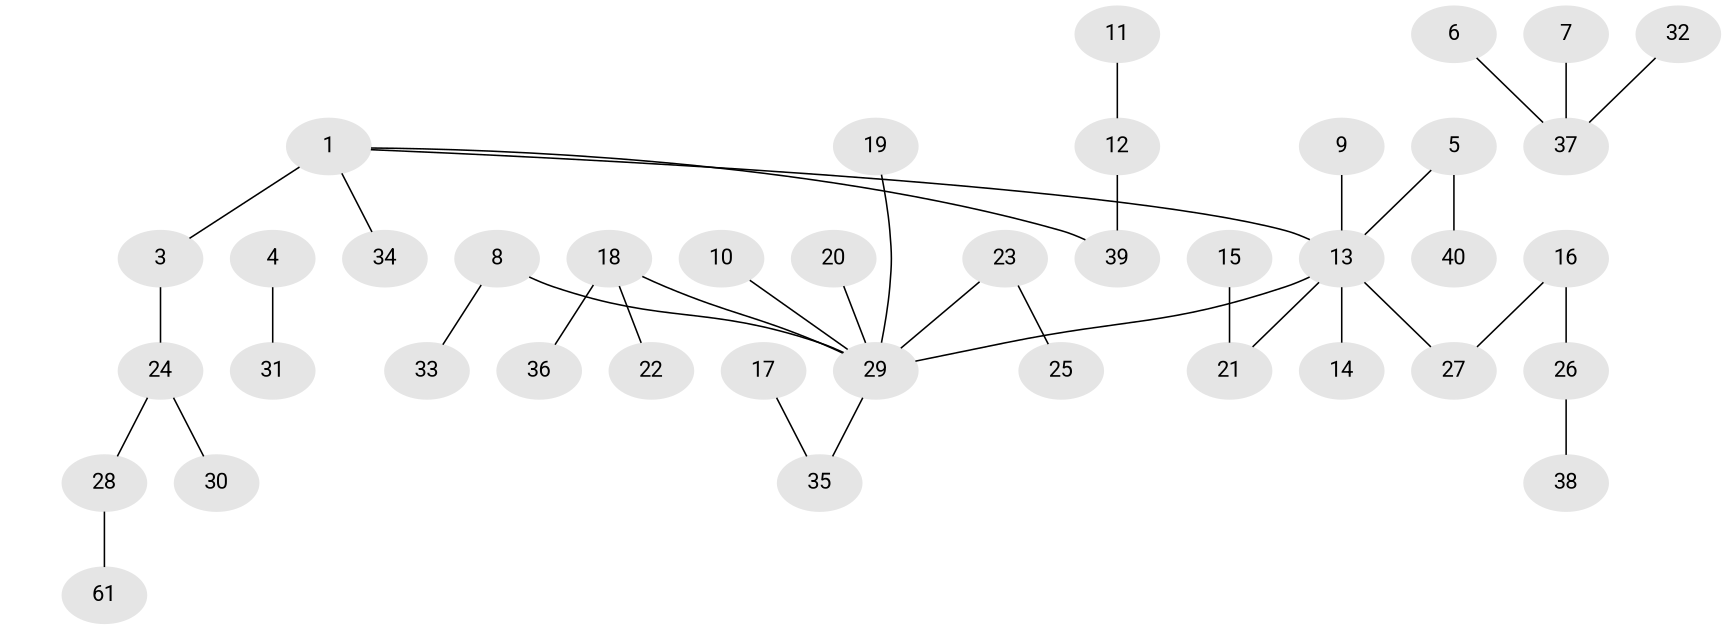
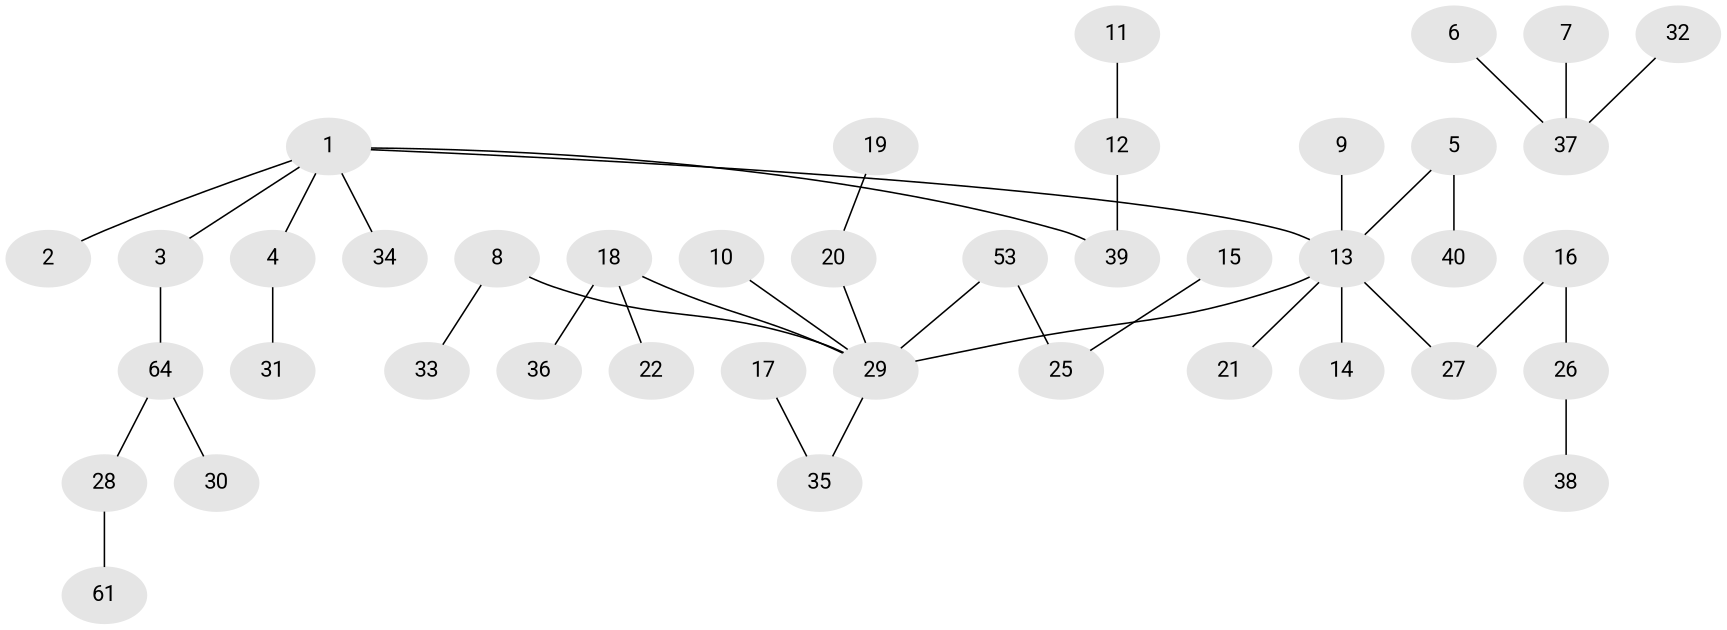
none -> (301, 203)
none -> (48, 259)
(891, 259) -> (855, 202)
(1005, 259) -> (1005, 259)
(1230, 315) -> (1153, 310)
(161, 371) -> (161, 371)
